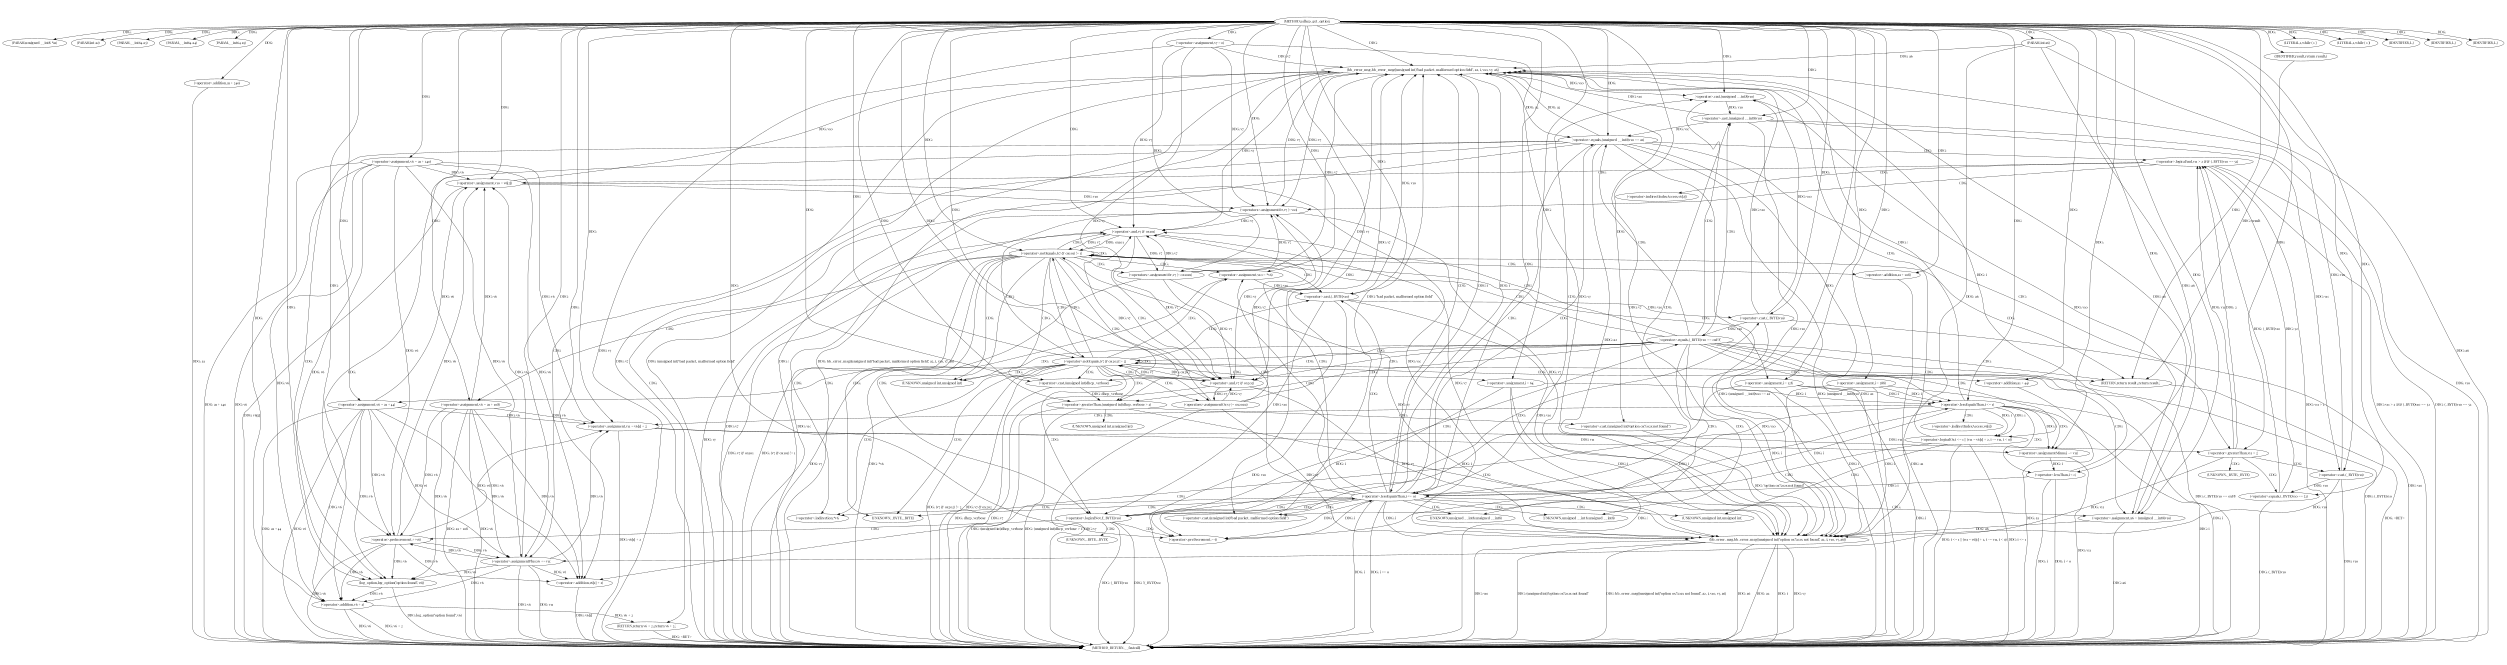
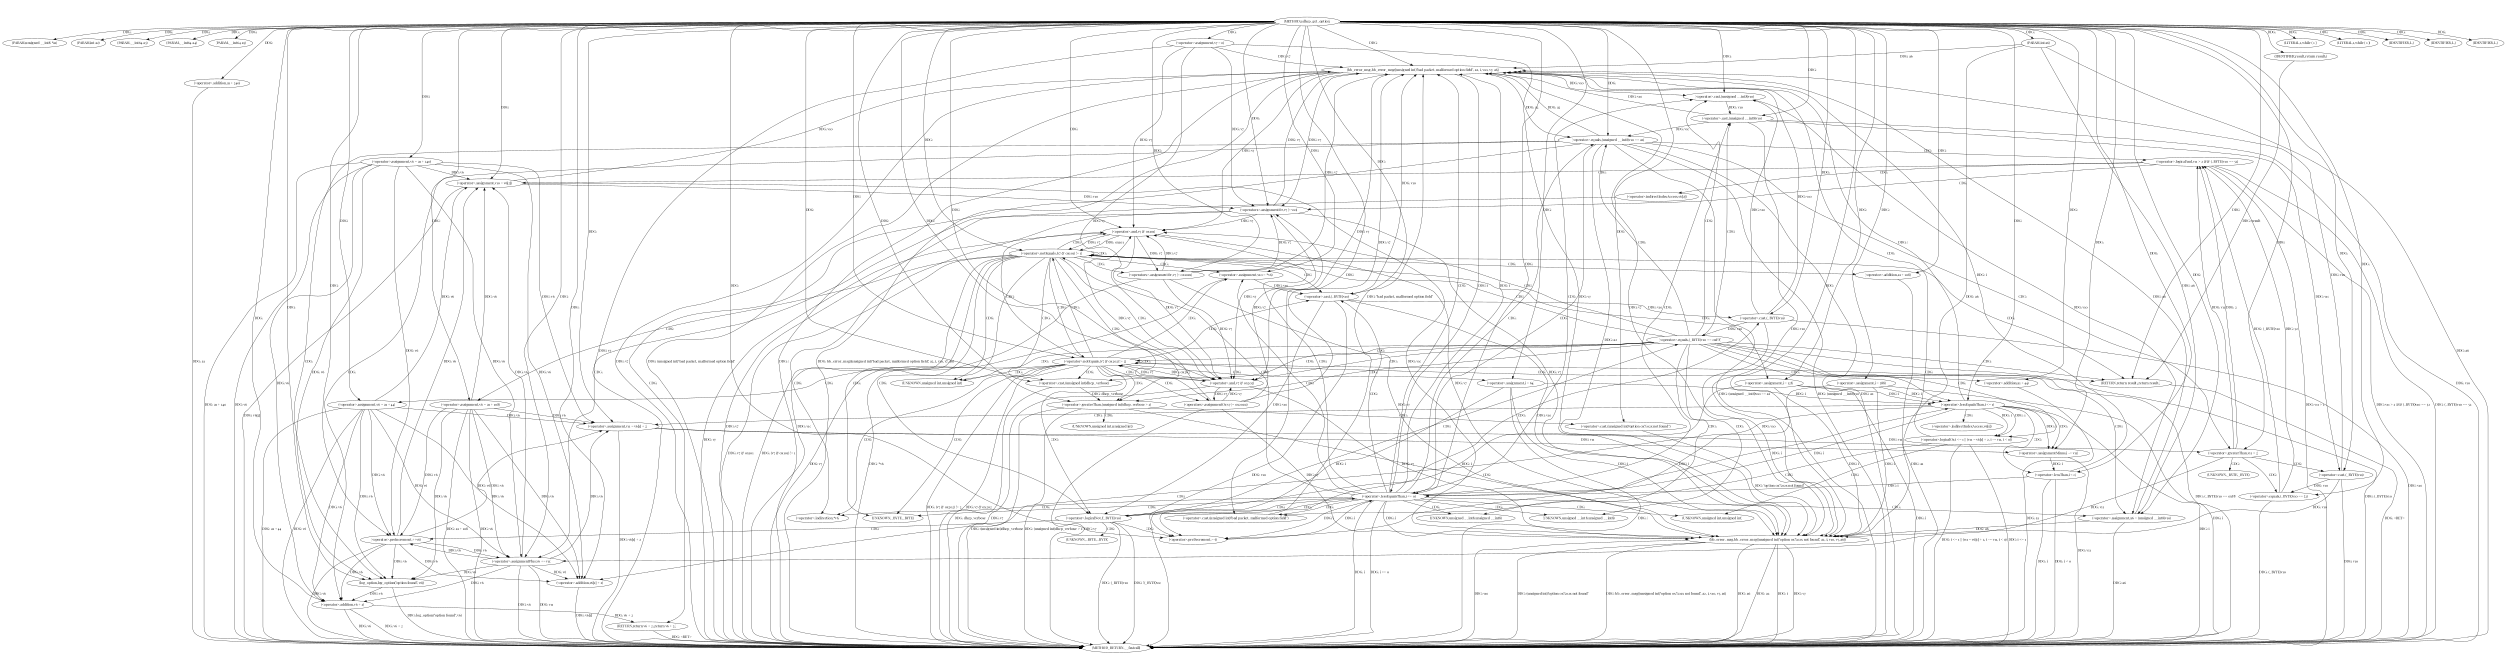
(1000, 185) -> (950, 228)
